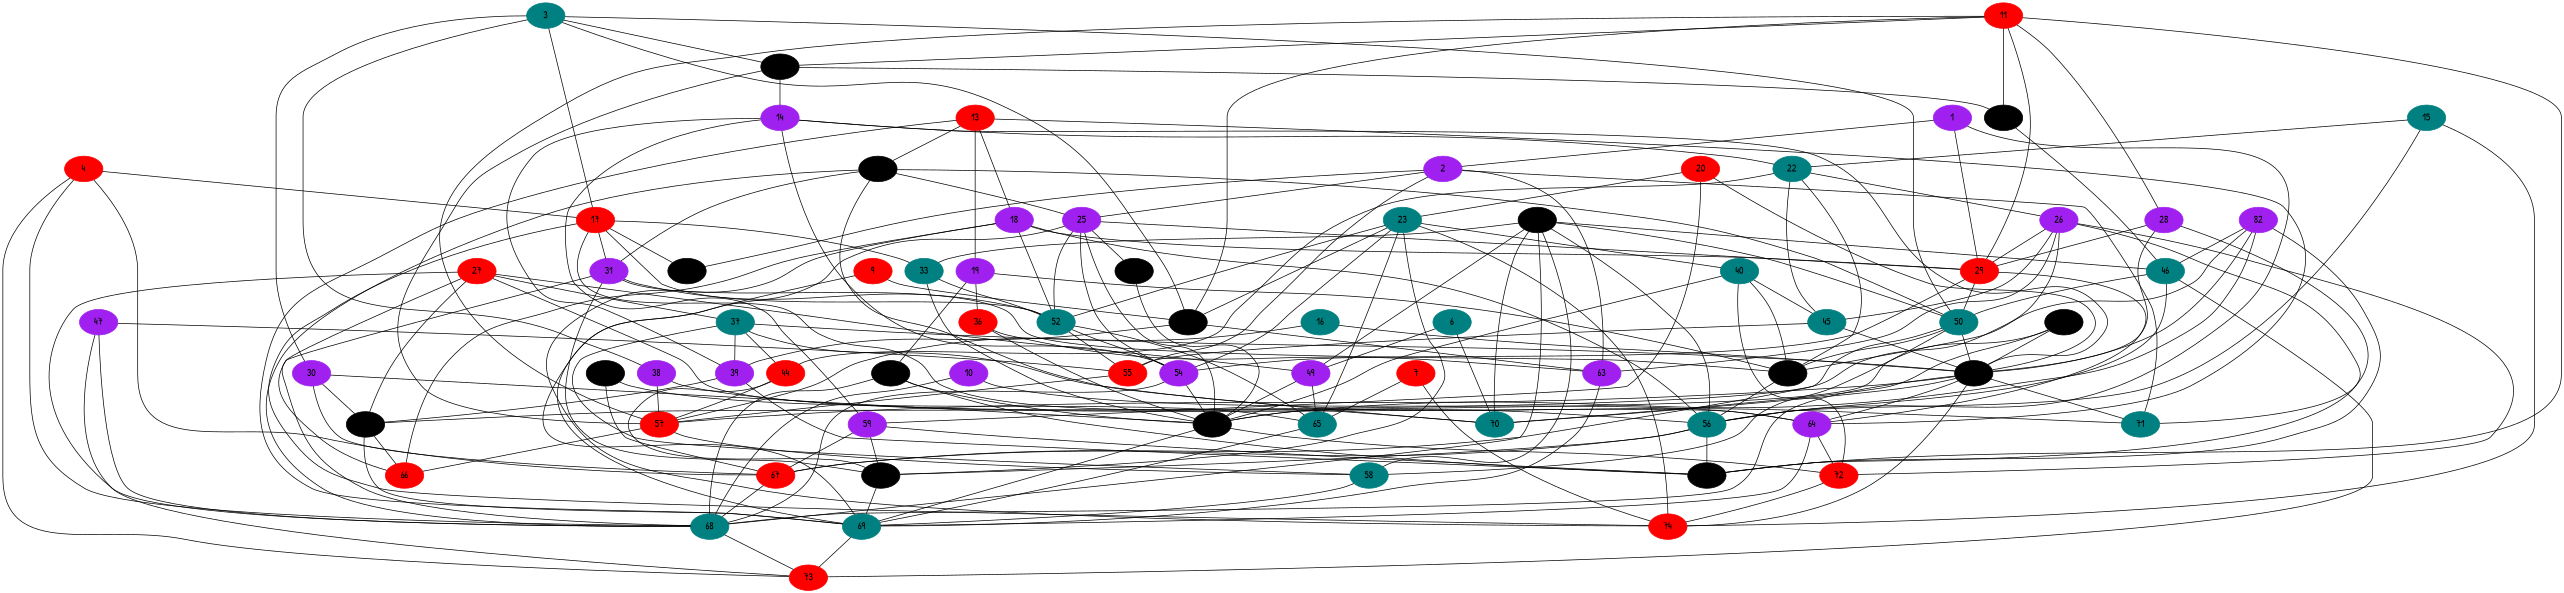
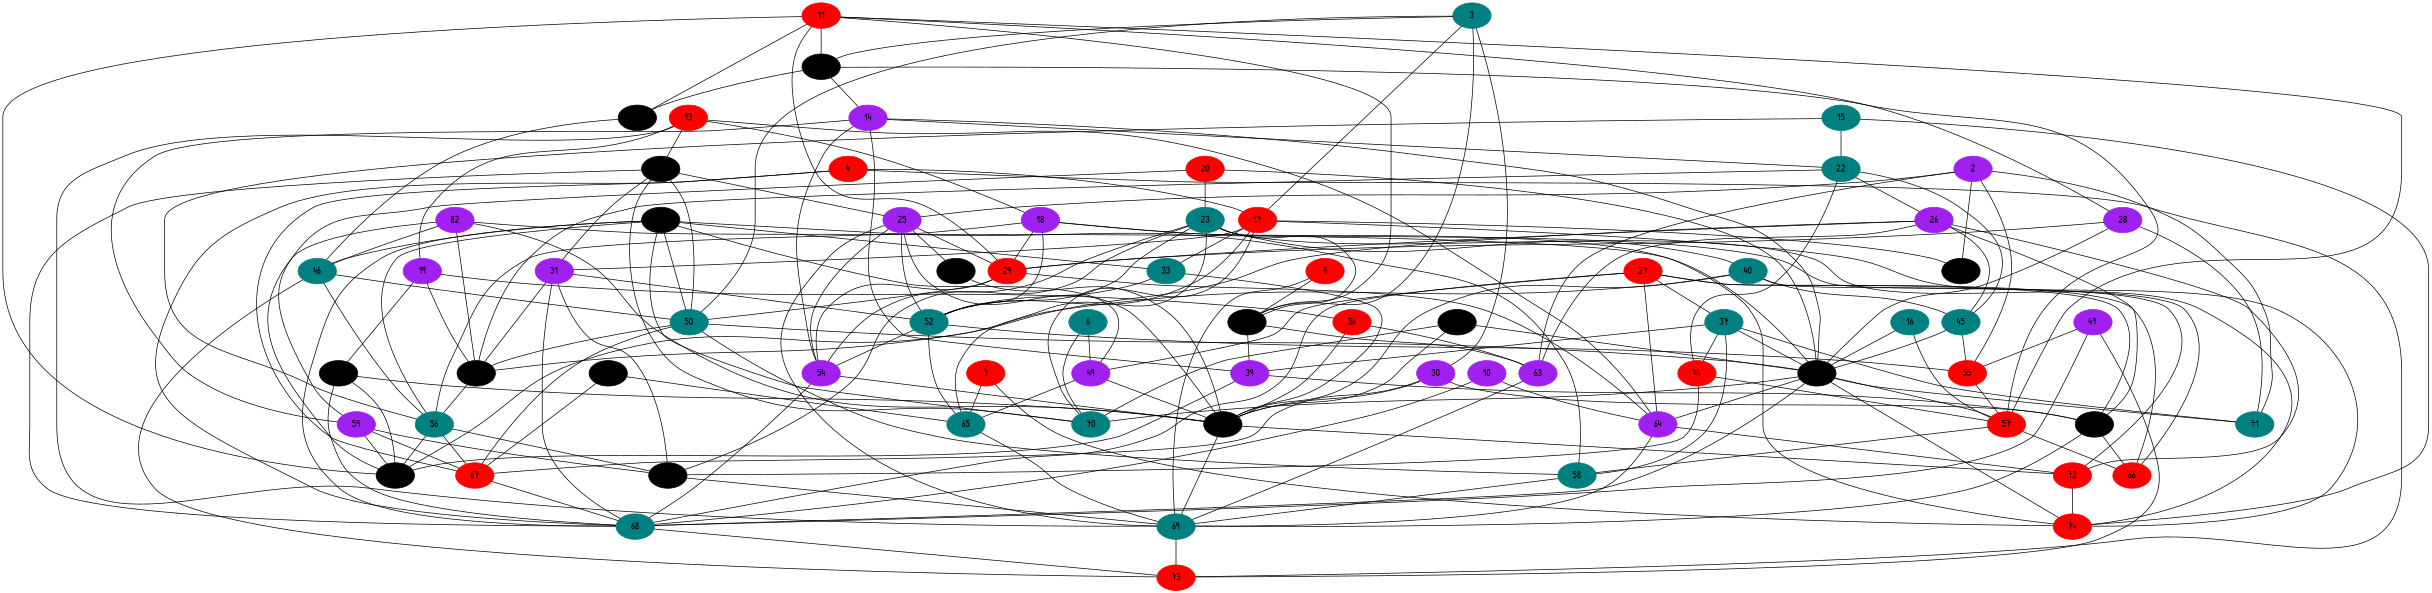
(1952, 118) -> none
(656, 373) -> none
